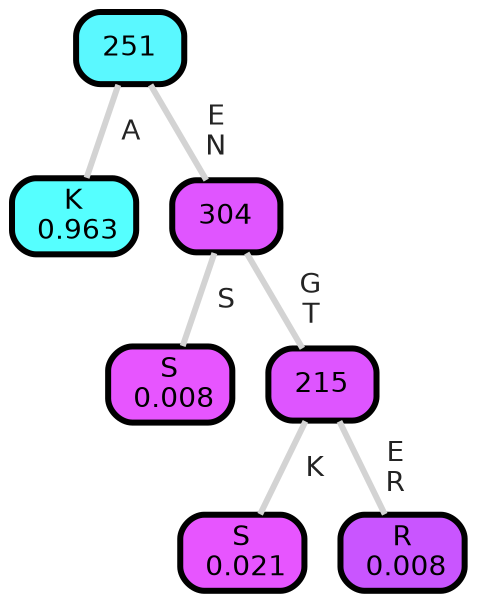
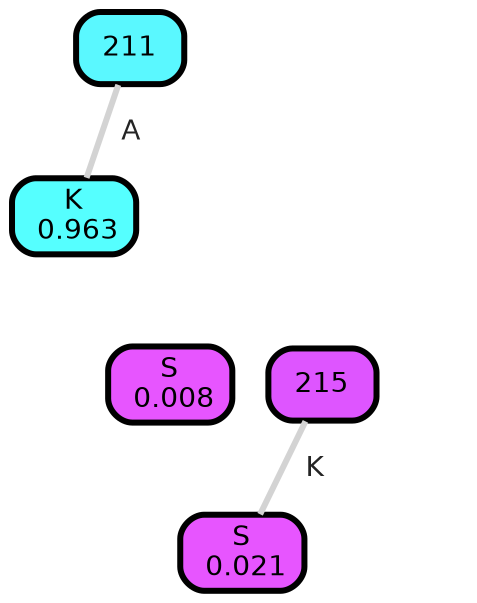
(130, 48) -> (130, 48)
(226, 216) -> none
(403, 553) -> none
